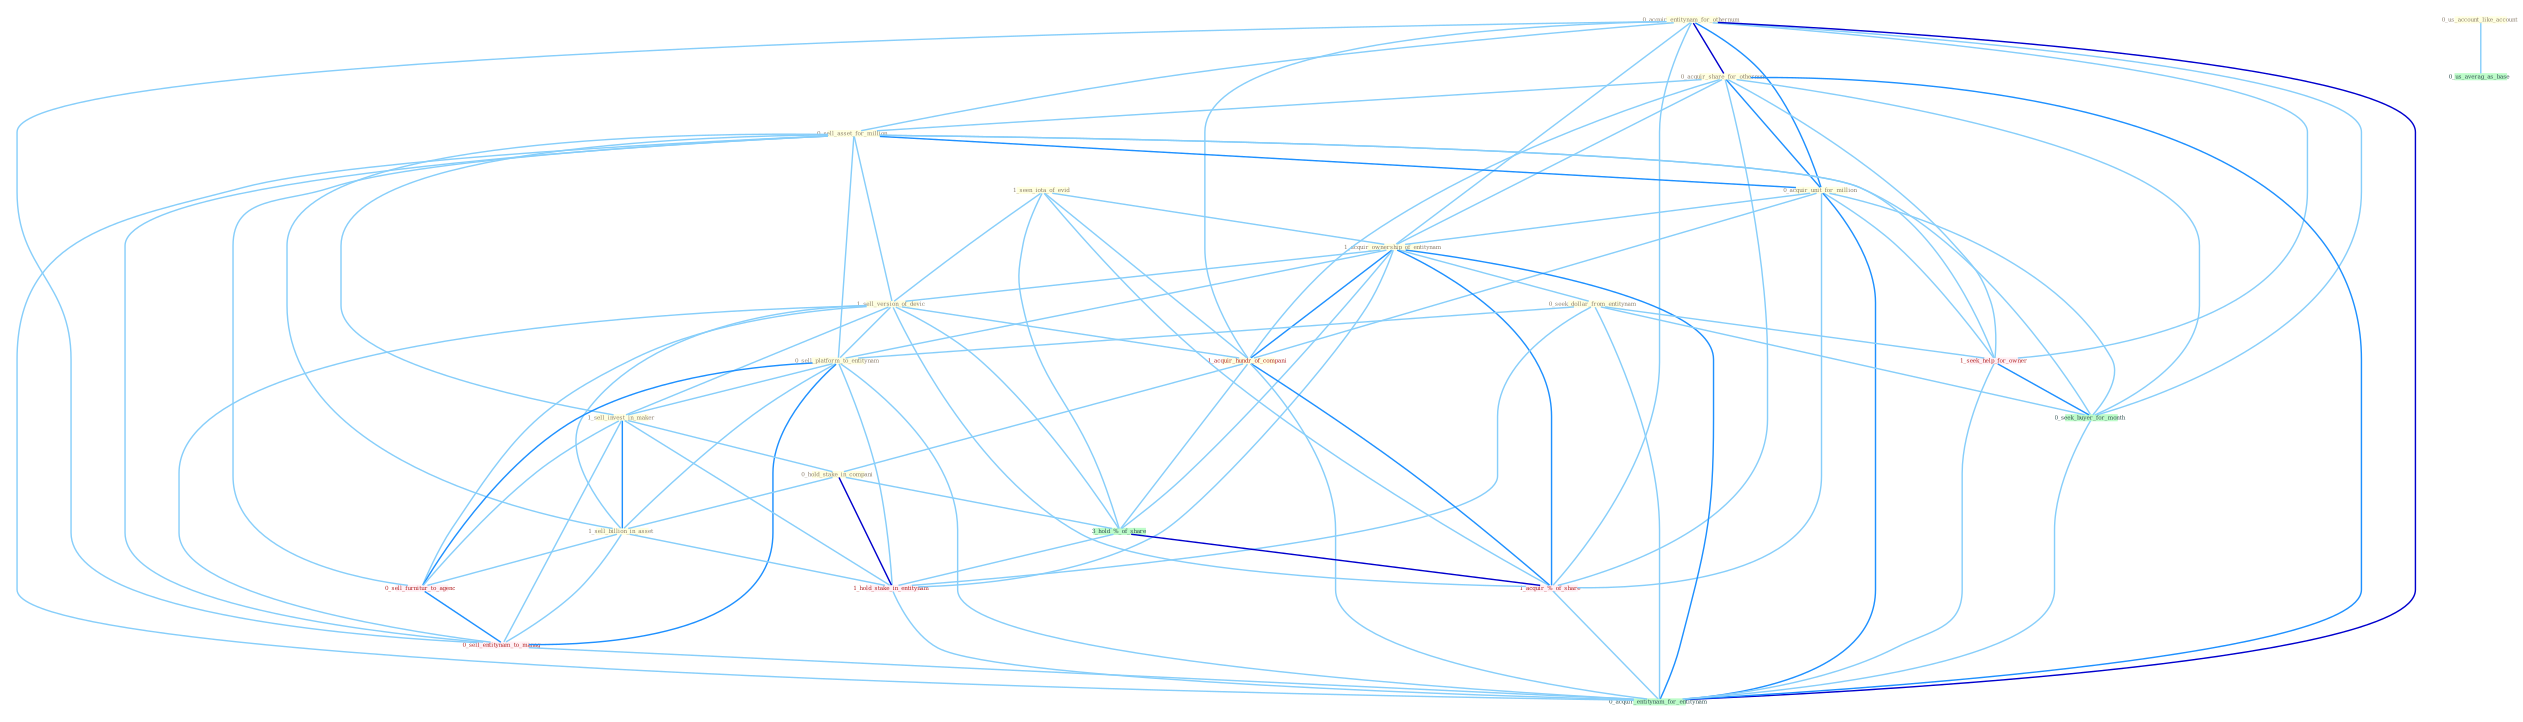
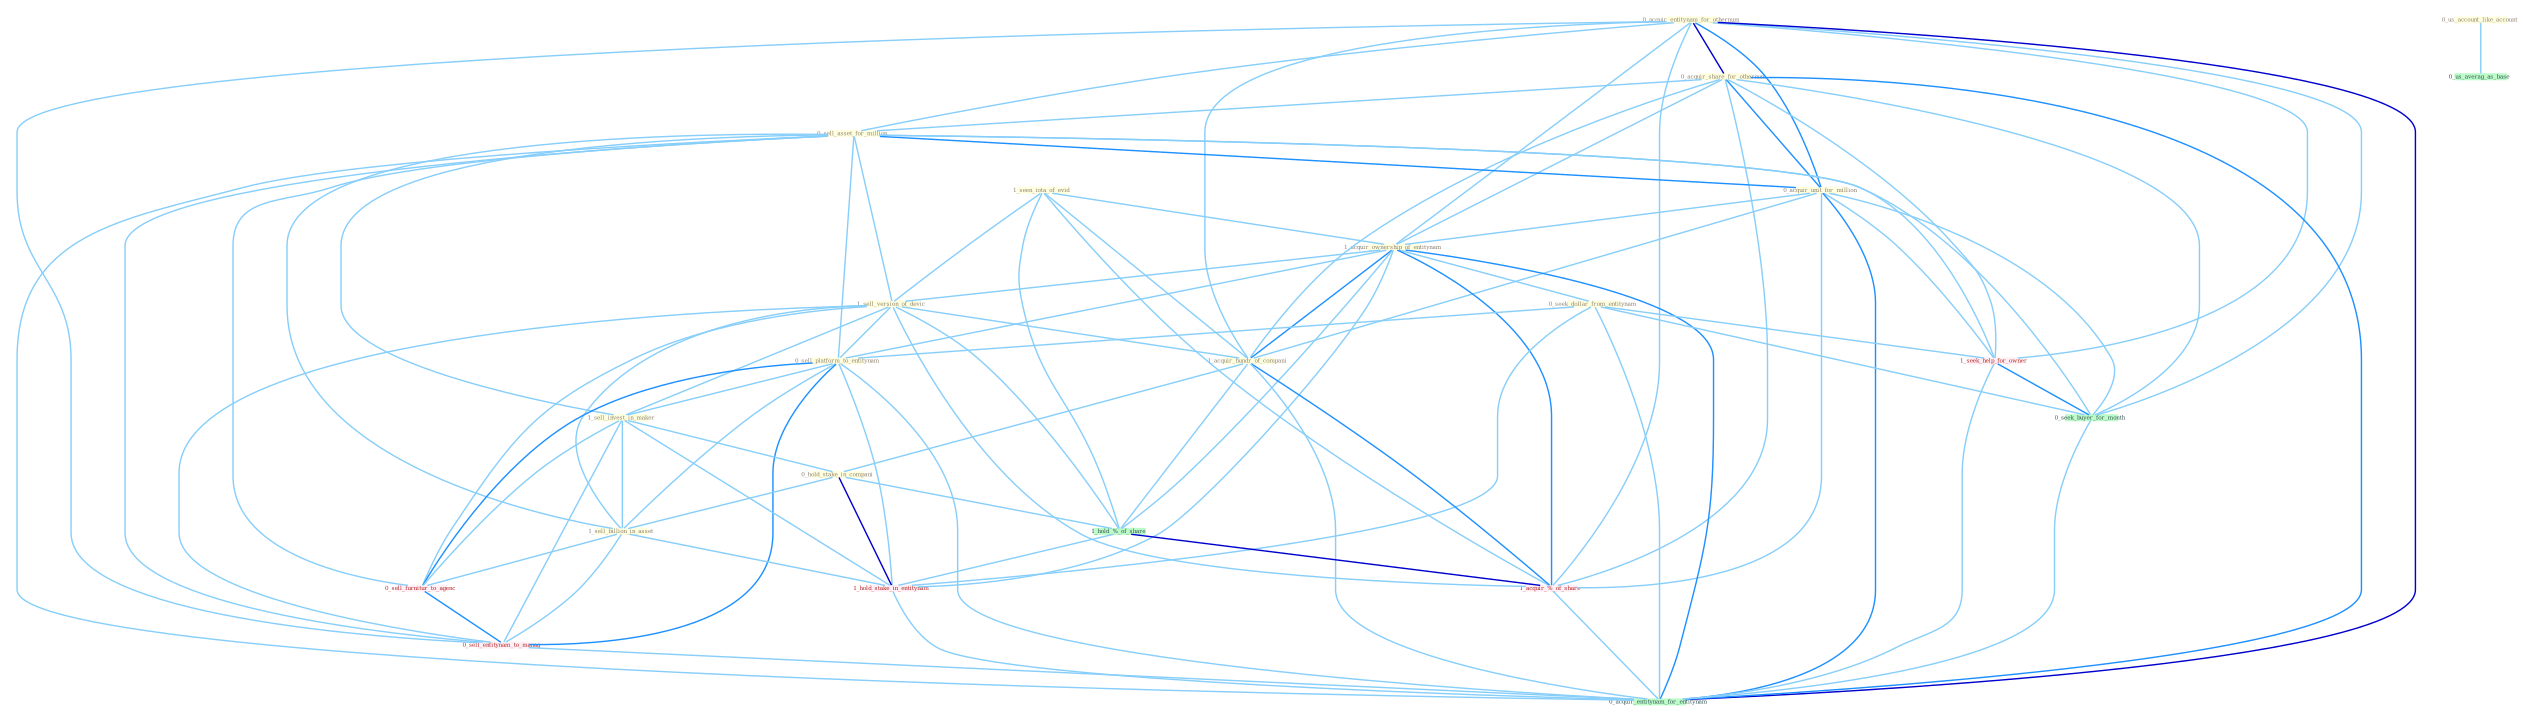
(1249, 361) -> (1249, 361)
(622, 475) -> (622, 475)
(1120, 531) -> (1120, 531)
